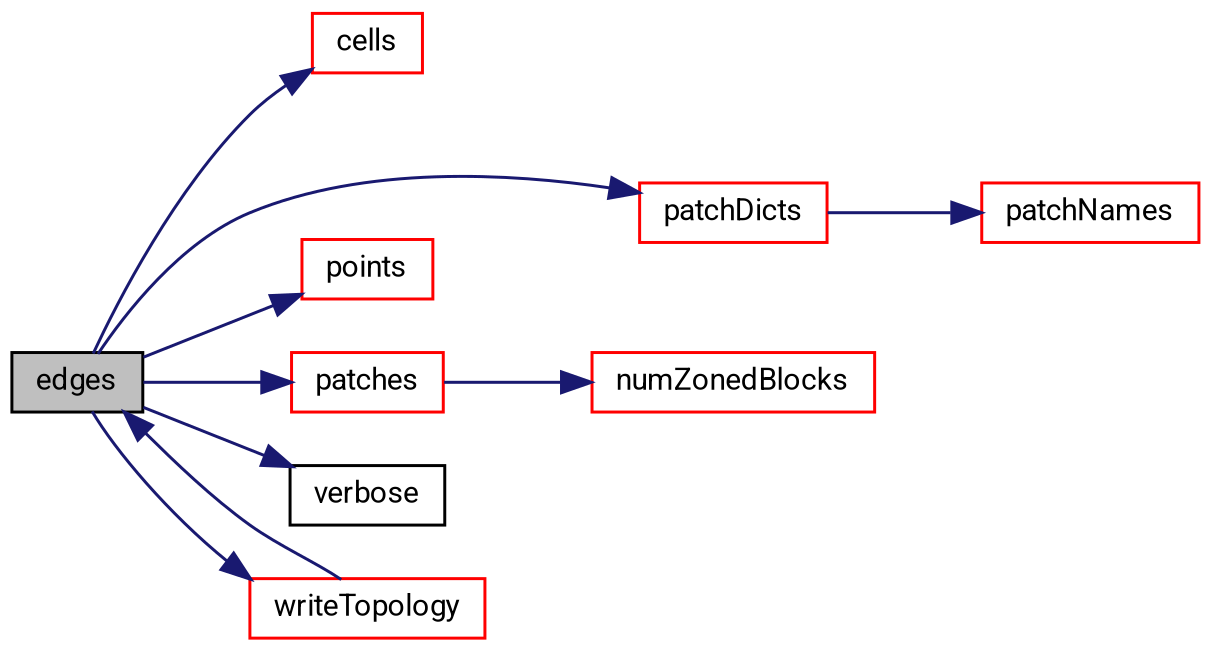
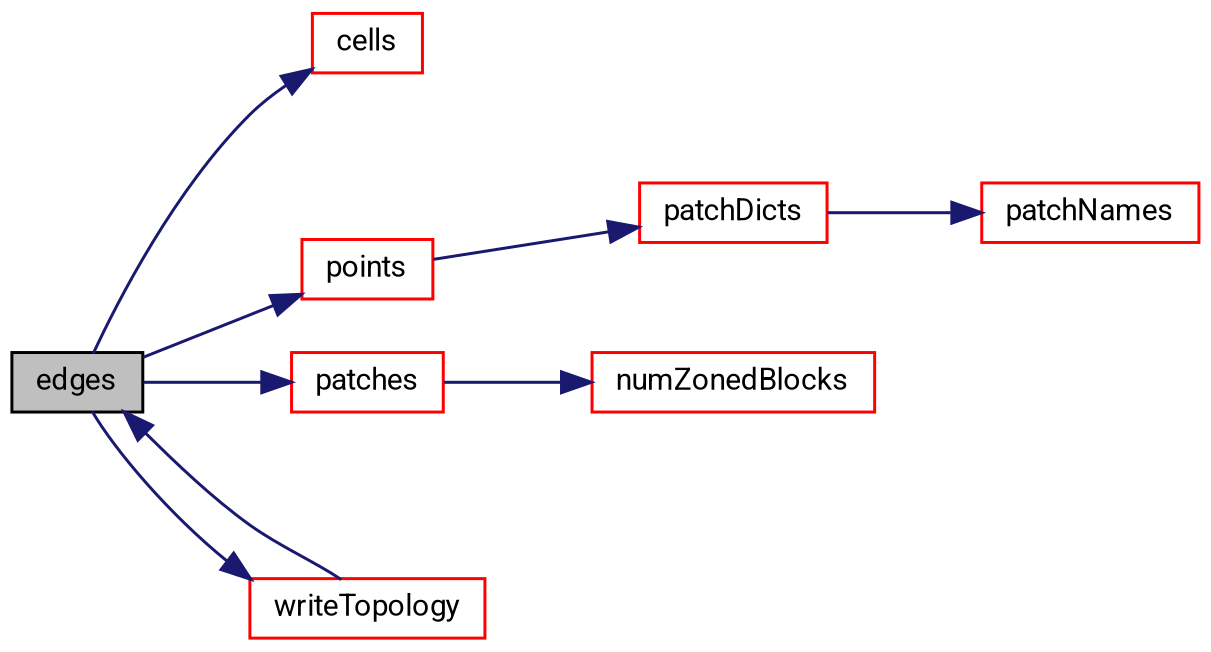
(324, 190) -> (521, 246)
(367, 495) -> none
